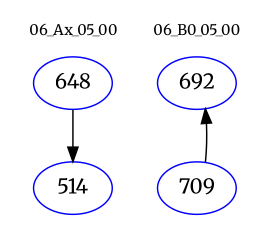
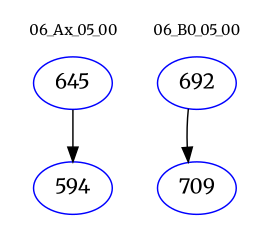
(73, 83) -> (73, 83)
(207, 143) -> (187, 128)
(73, 188) -> (73, 188)
